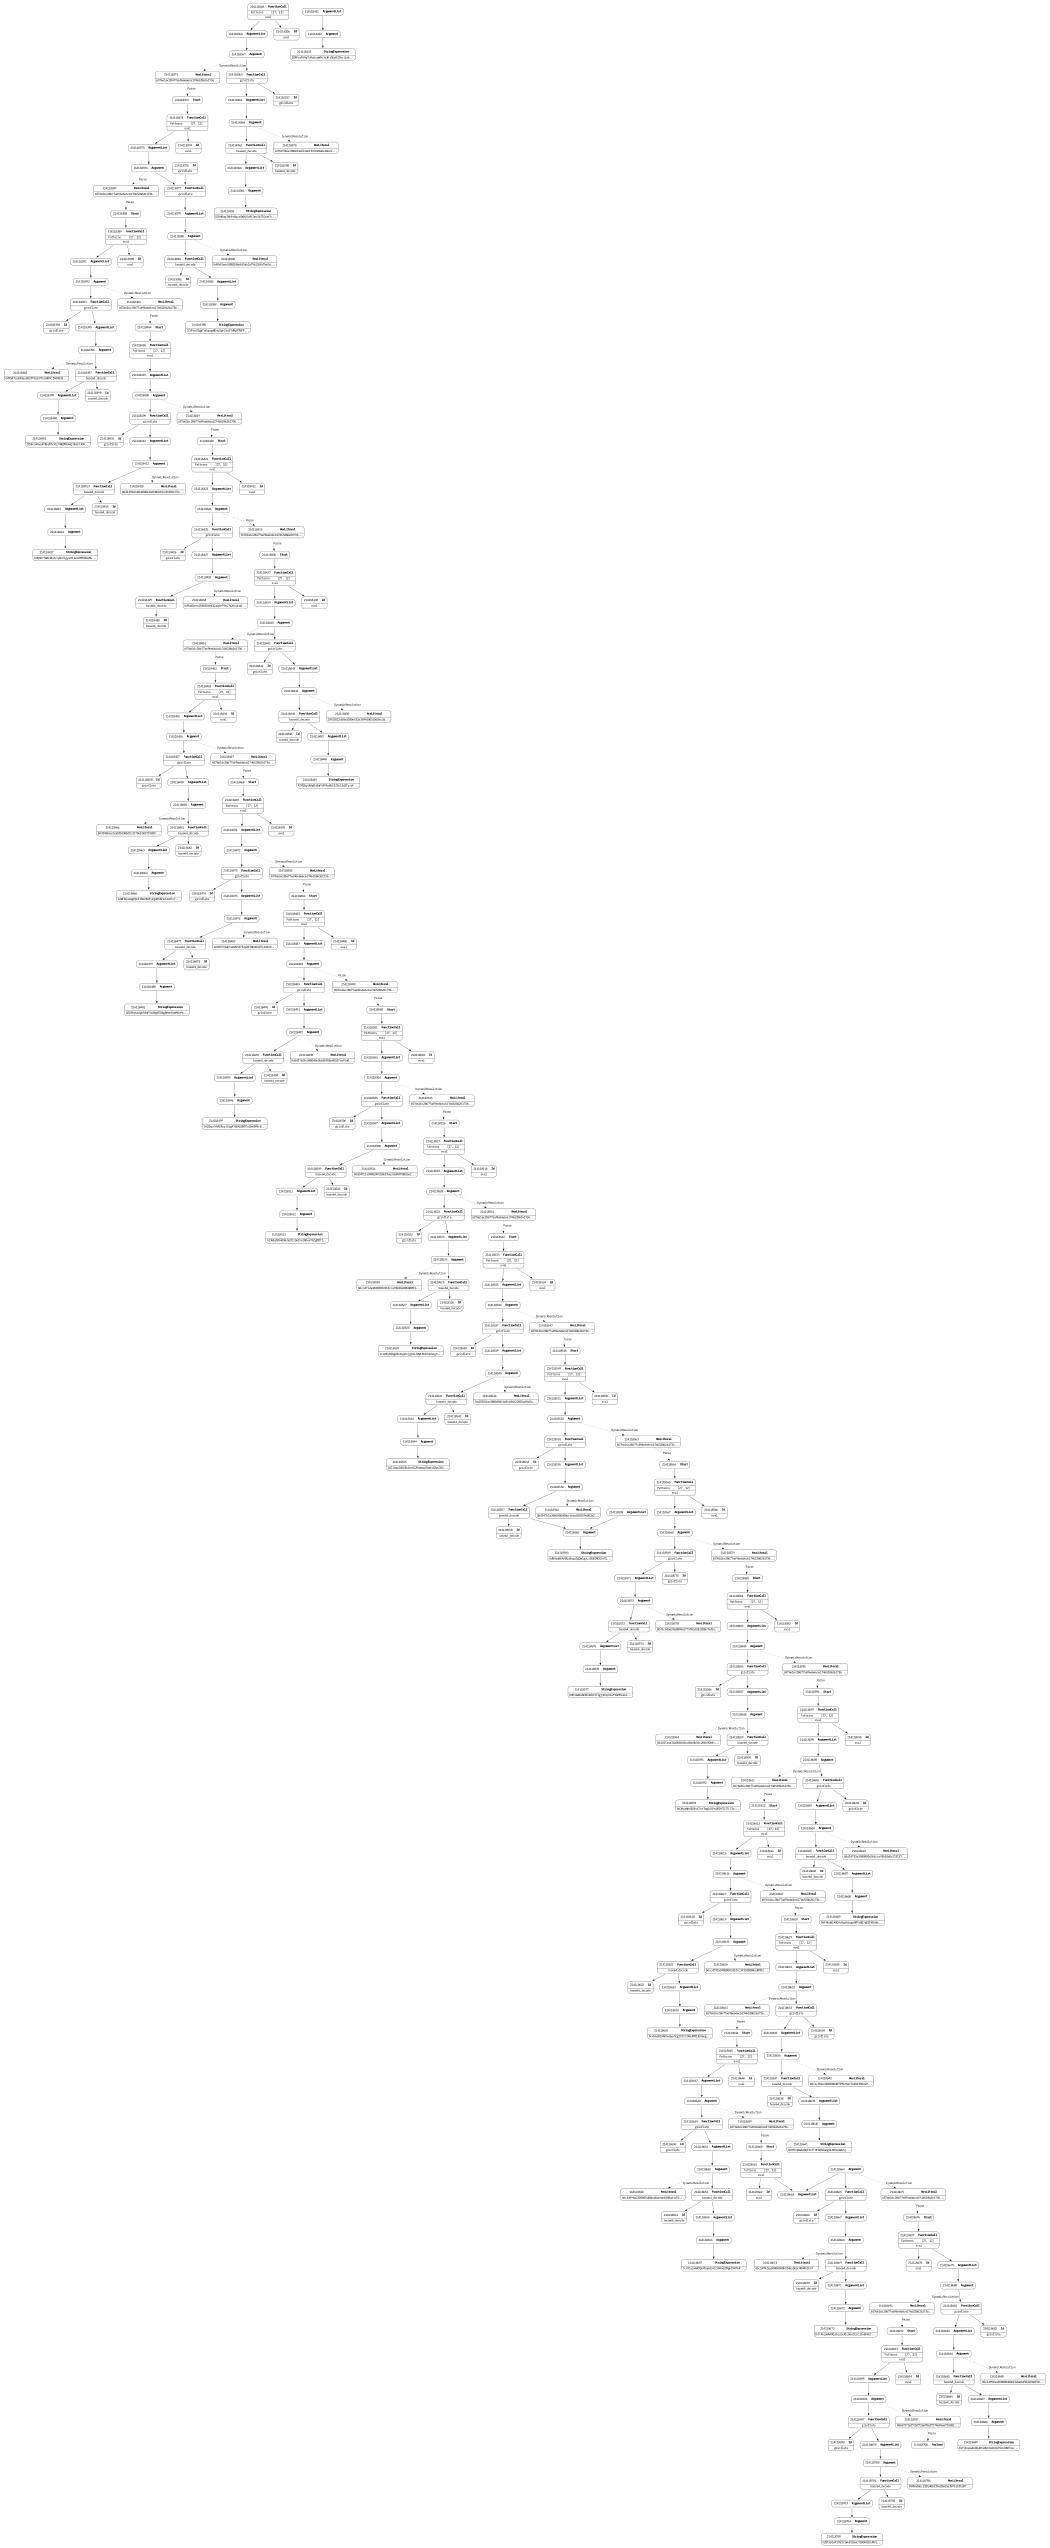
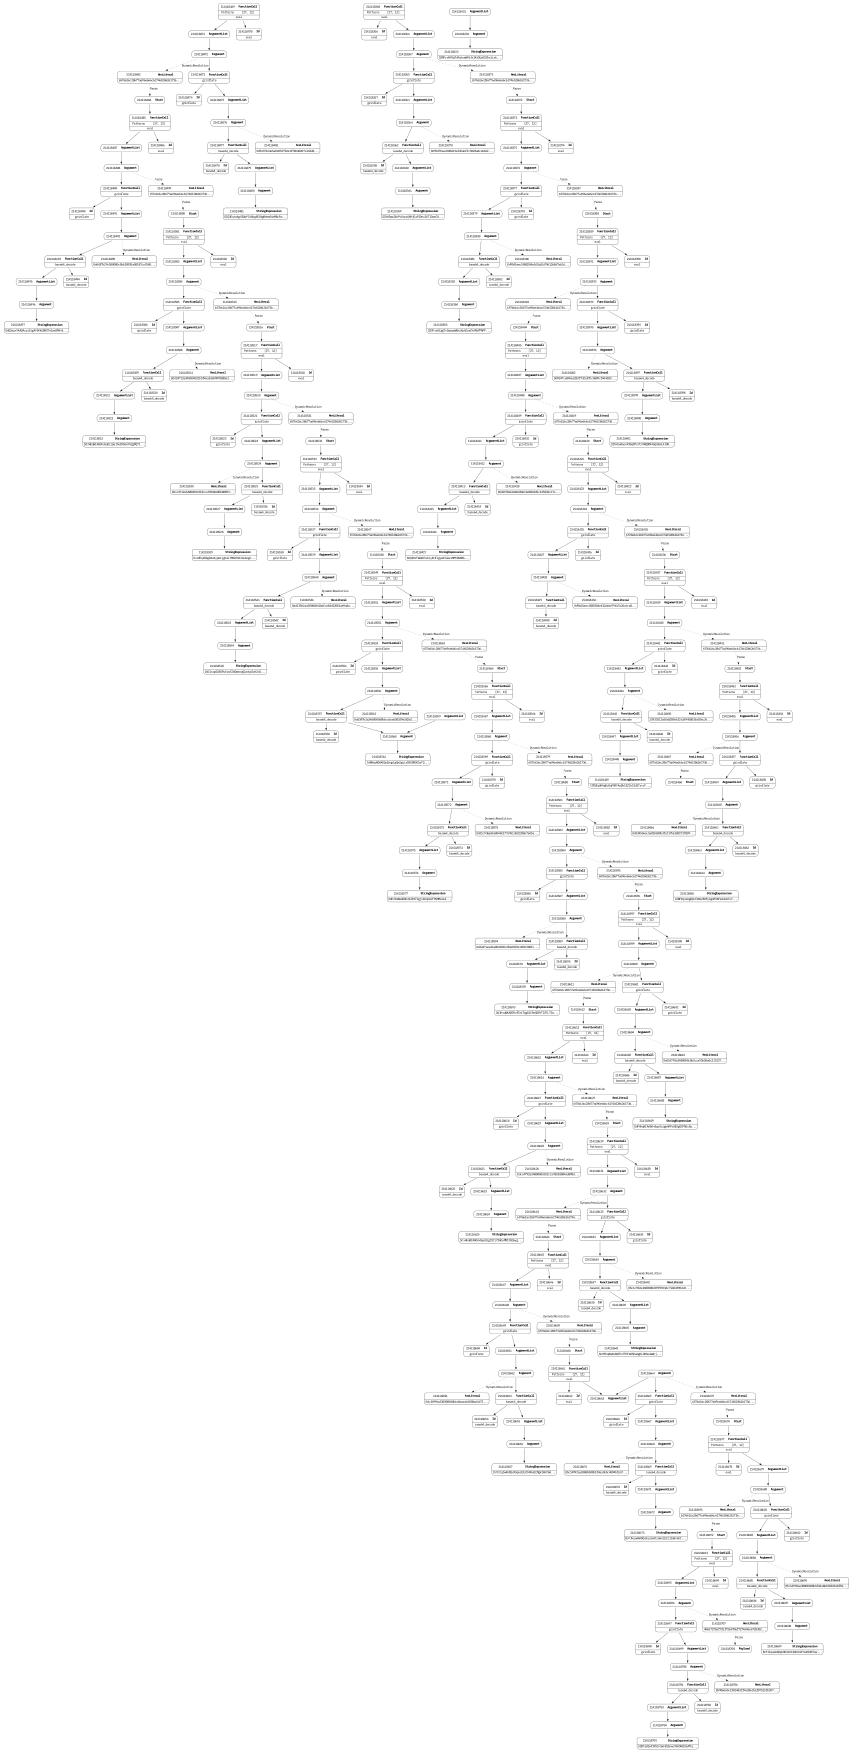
(185, 179) -> (521, 201)
(250, 521) -> (640, 521)
(243, 790) -> none
